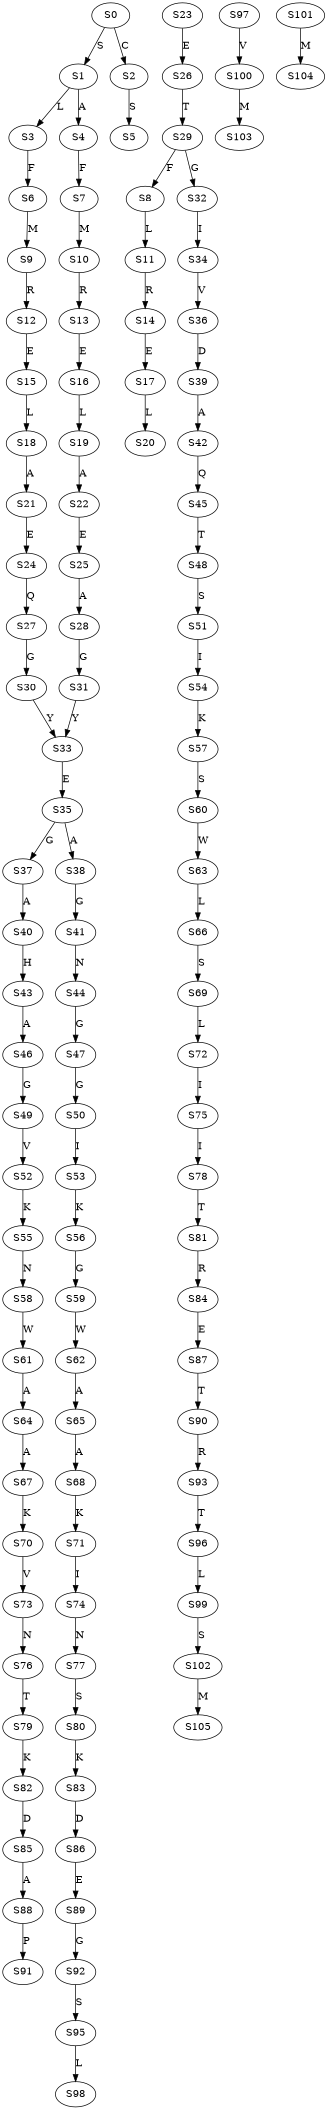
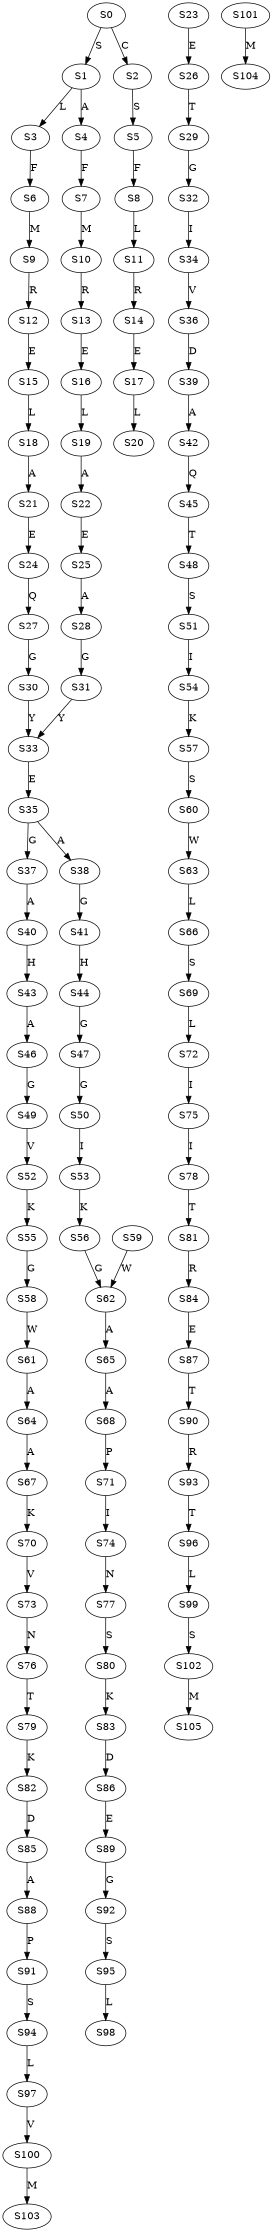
(166, 165) -> (133, 165)
(80, 963) -> (84, 963)
(76, 1265) -> (91, 1266)
(27, 1269) -> (31, 1269)
(79, 1513) -> (109, 1452)
none -> (27, 2033)
